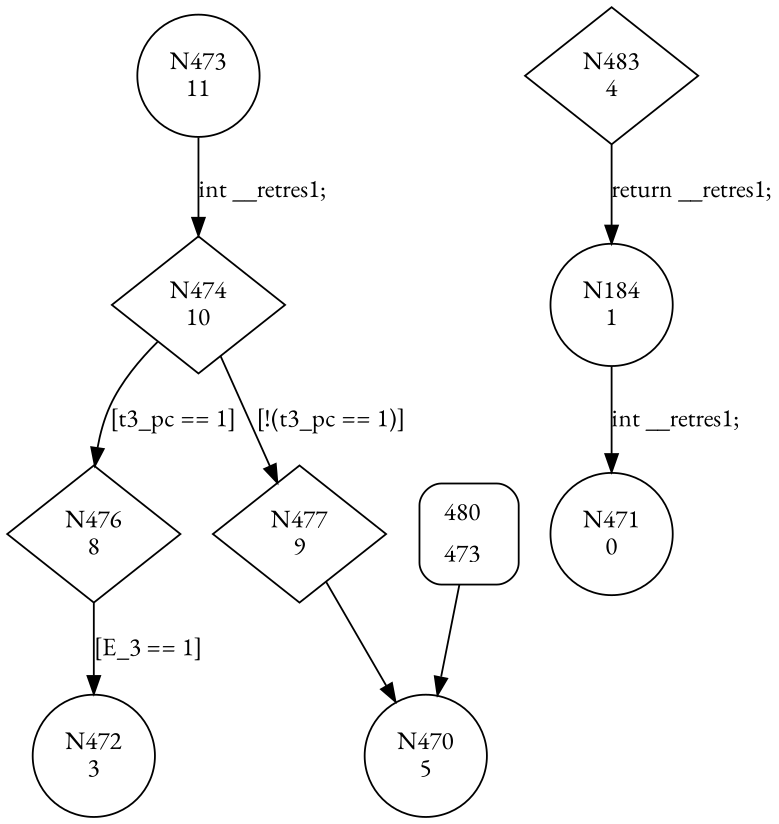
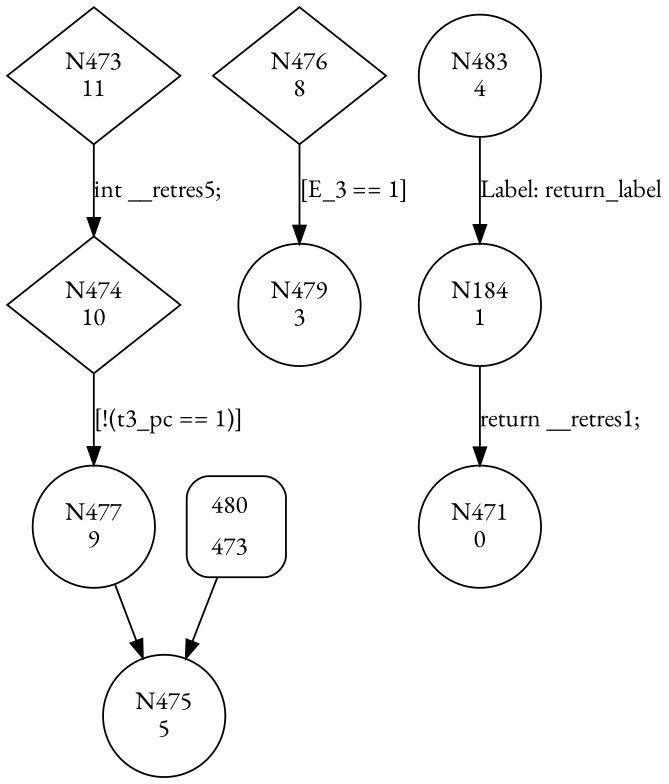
(198, 76) -> (94, 76)
(612, 76) -> (480, 76)
(263, 190) -> (158, 190)
(692, 190) -> (571, 190)
(119, 390) -> none
(676, 419) -> (560, 419)
(299, 534) -> (94, 527)
(94, 756) -> (299, 305)
(426, 756) -> (164, 716)
